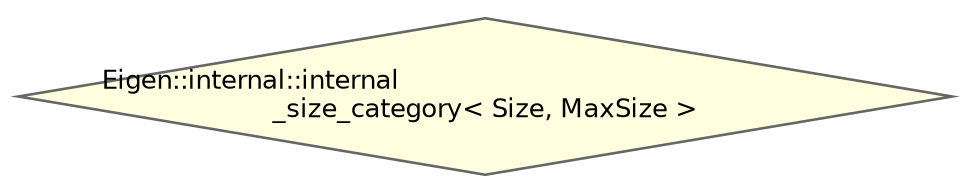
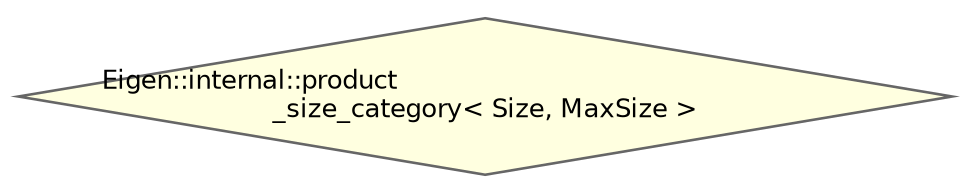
(485, 97) -> (485, 97)
